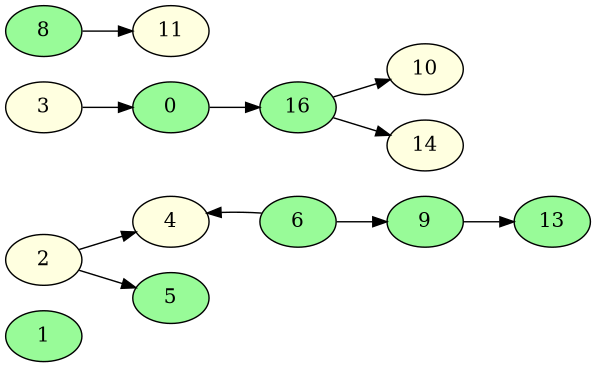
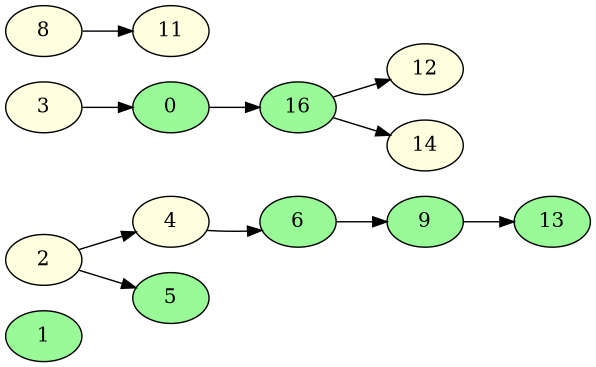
(44, 31) -> (44, 31)
(425, 69) -> (425, 69)
(241, 212) -> (227, 231)
